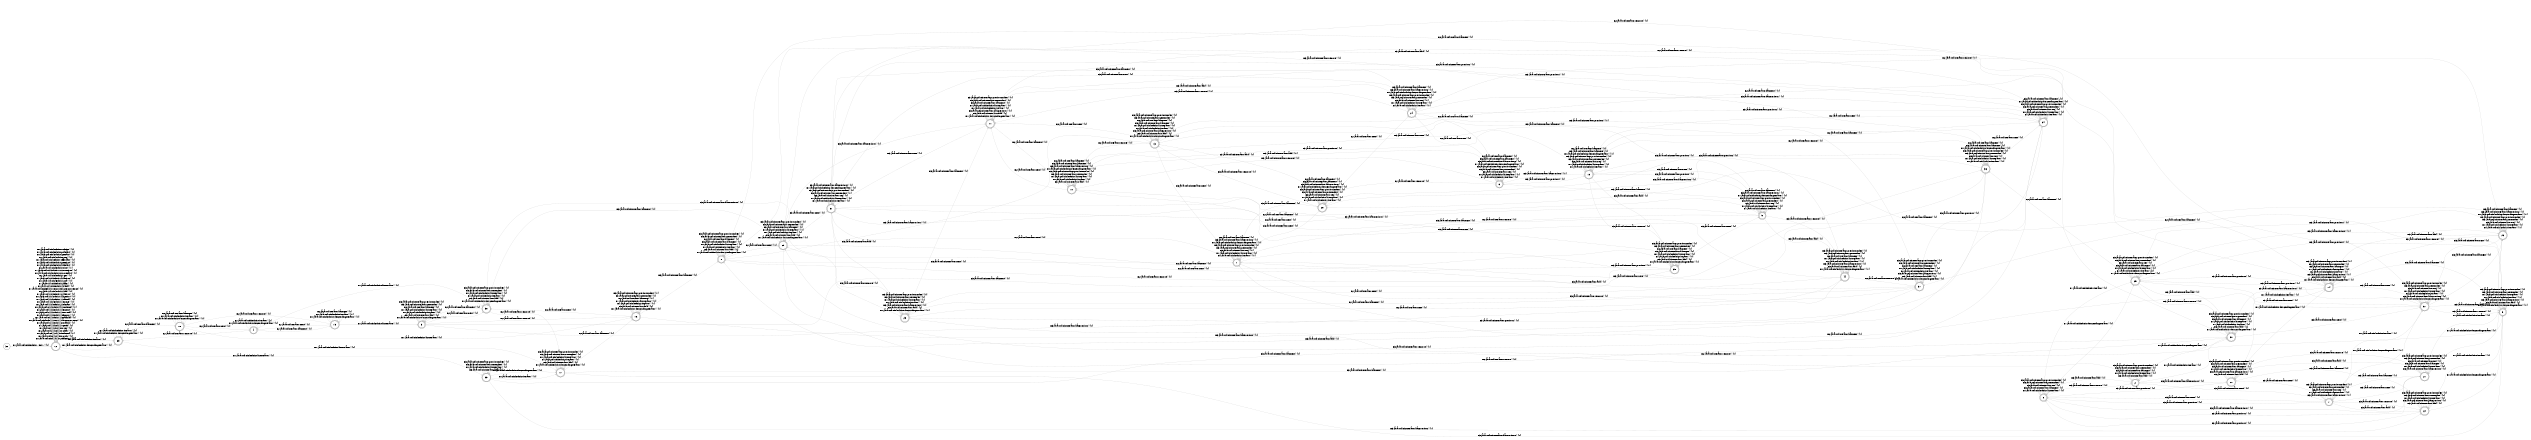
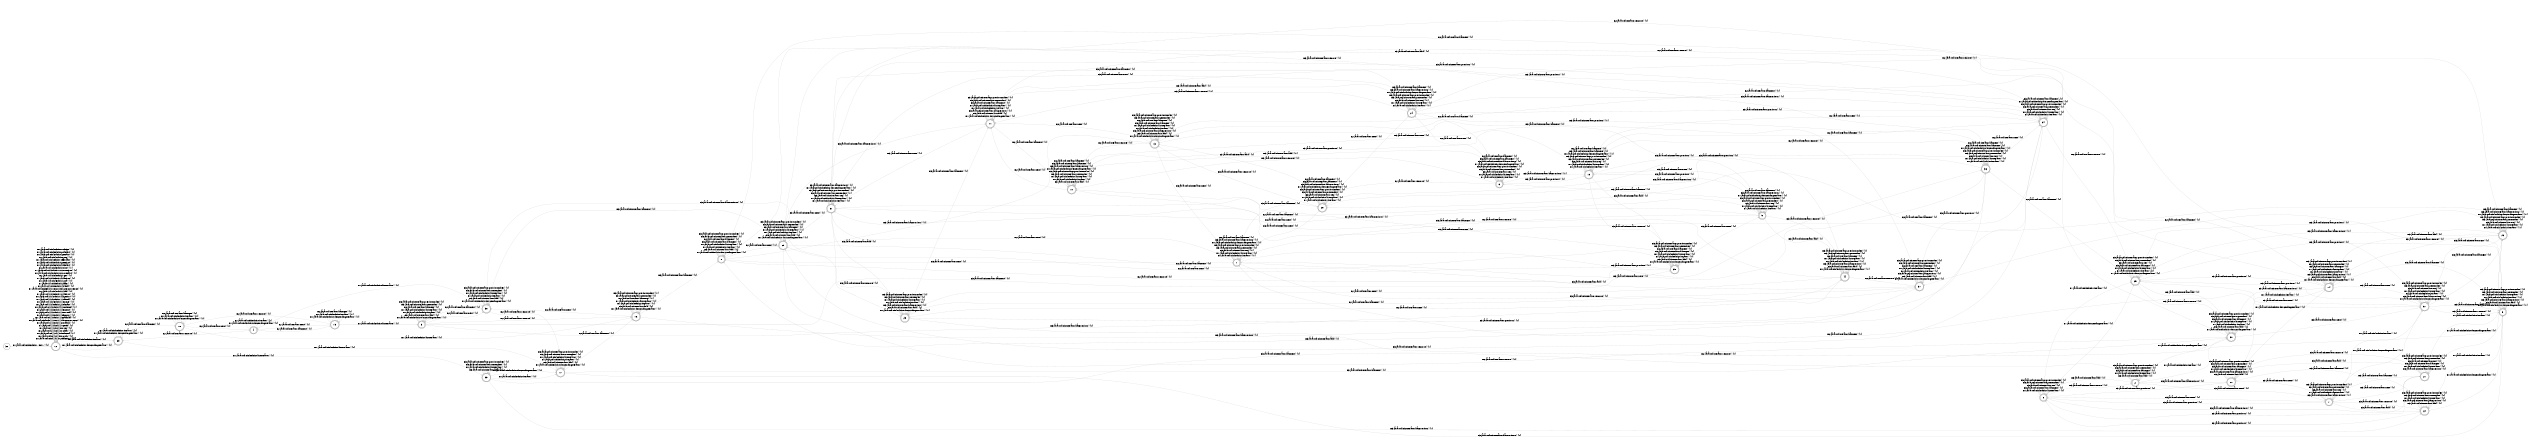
none -> (2094, 198)
